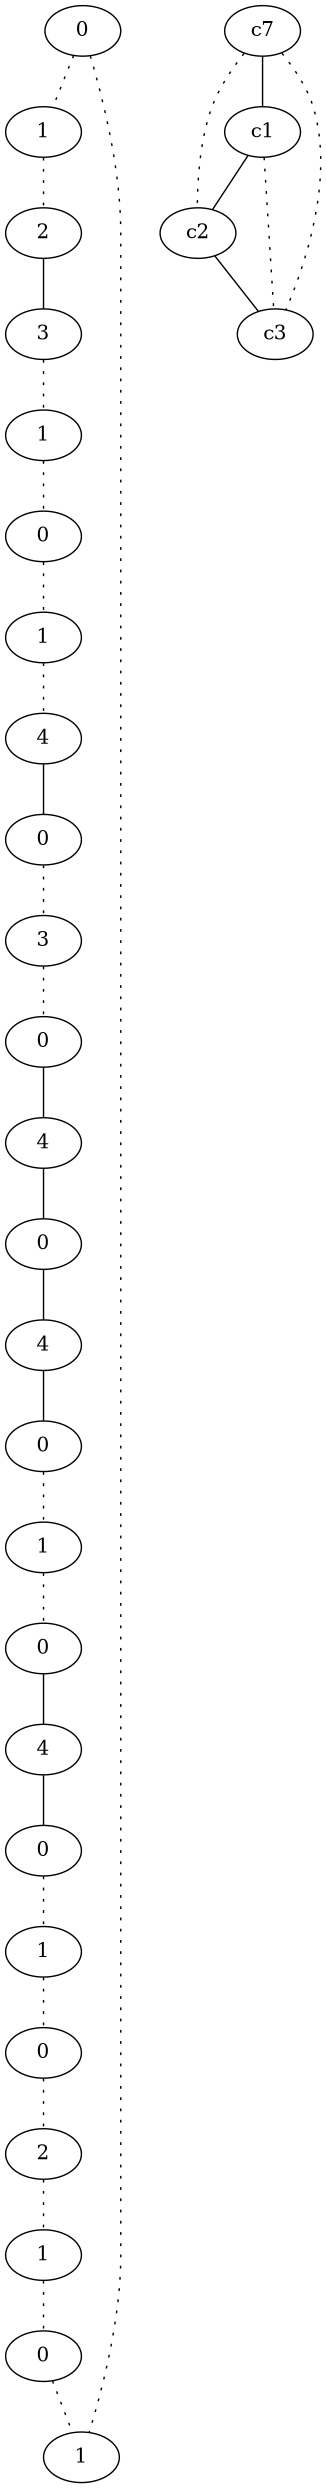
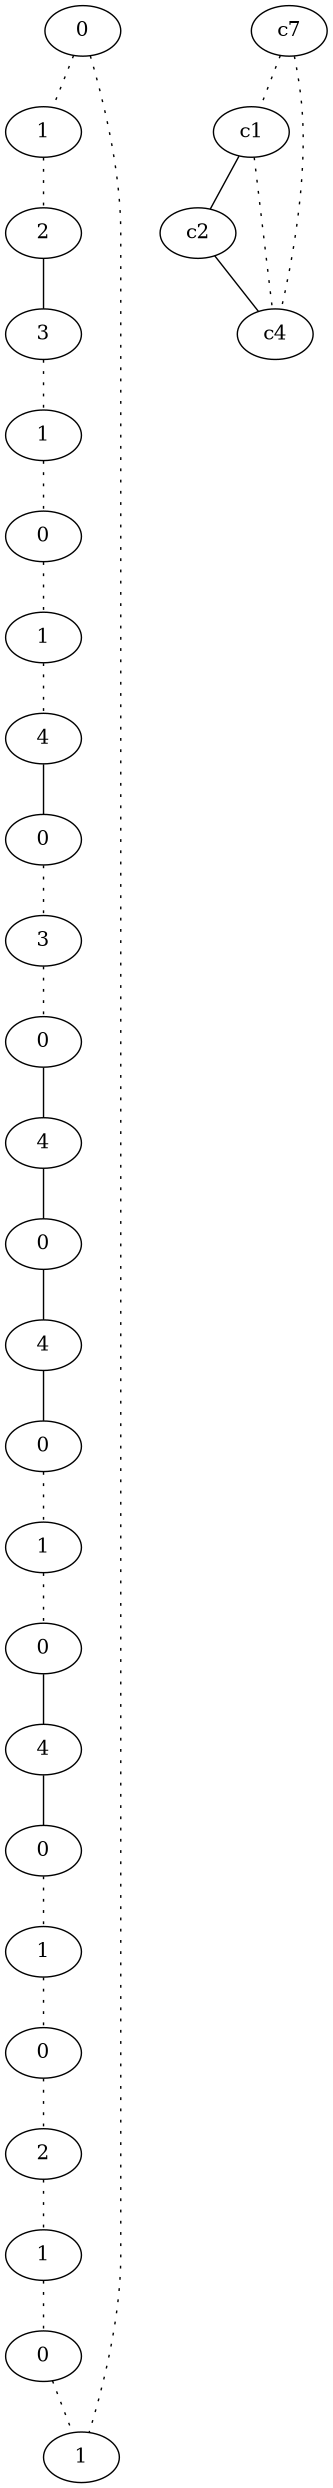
(263, 82) -> (270, 81)
(206, 126) -> none
(275, 334) -> (275, 334)
